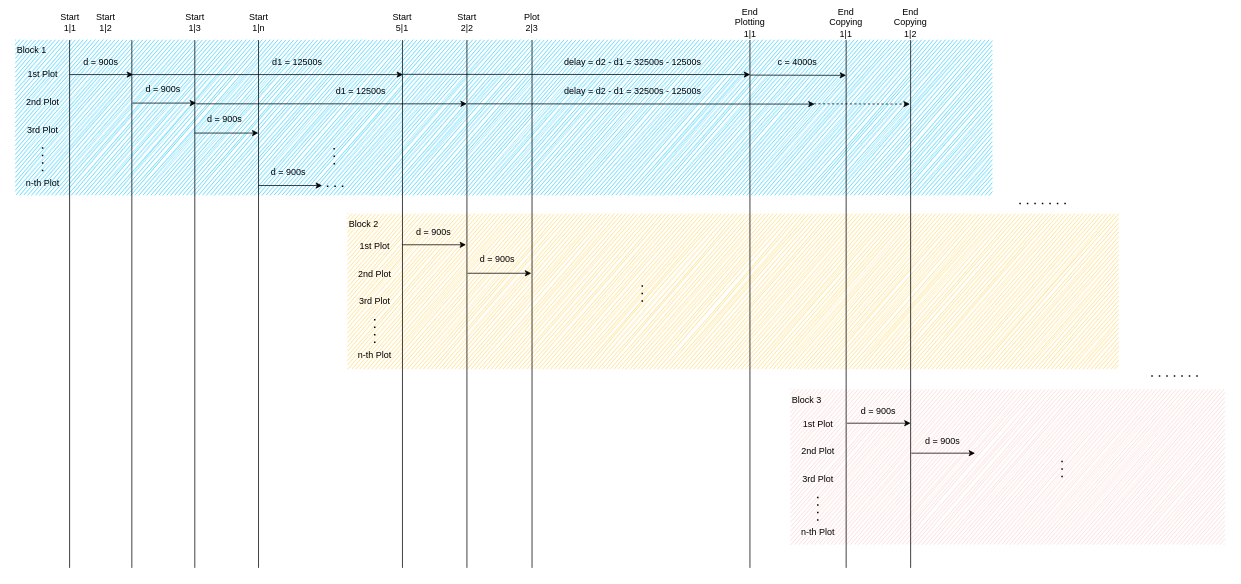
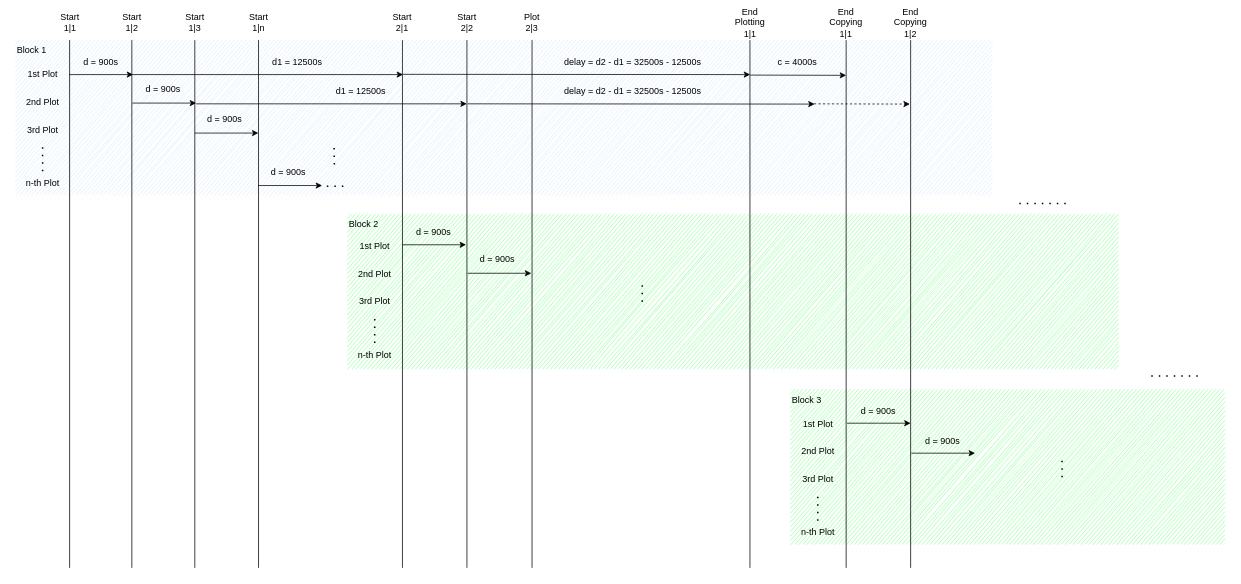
(106, 23) -> (132, 23)
(402, 23) -> (402, 23)
(503, 117) -> (503, 117)
(733, 291) -> (733, 291)
(1008, 467) -> (1008, 467)
